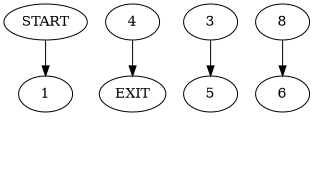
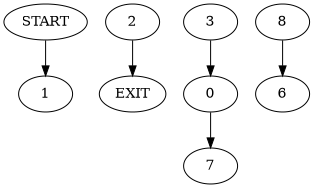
(133, 22) -> (133, 22)
(211, 94) -> (211, 94)
none -> (211, 166)
